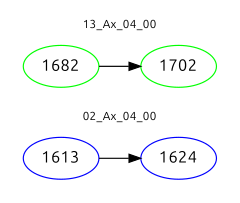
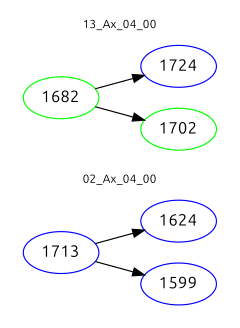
none -> (179, 66)
(61, 158) -> (61, 253)
none -> (179, 284)
